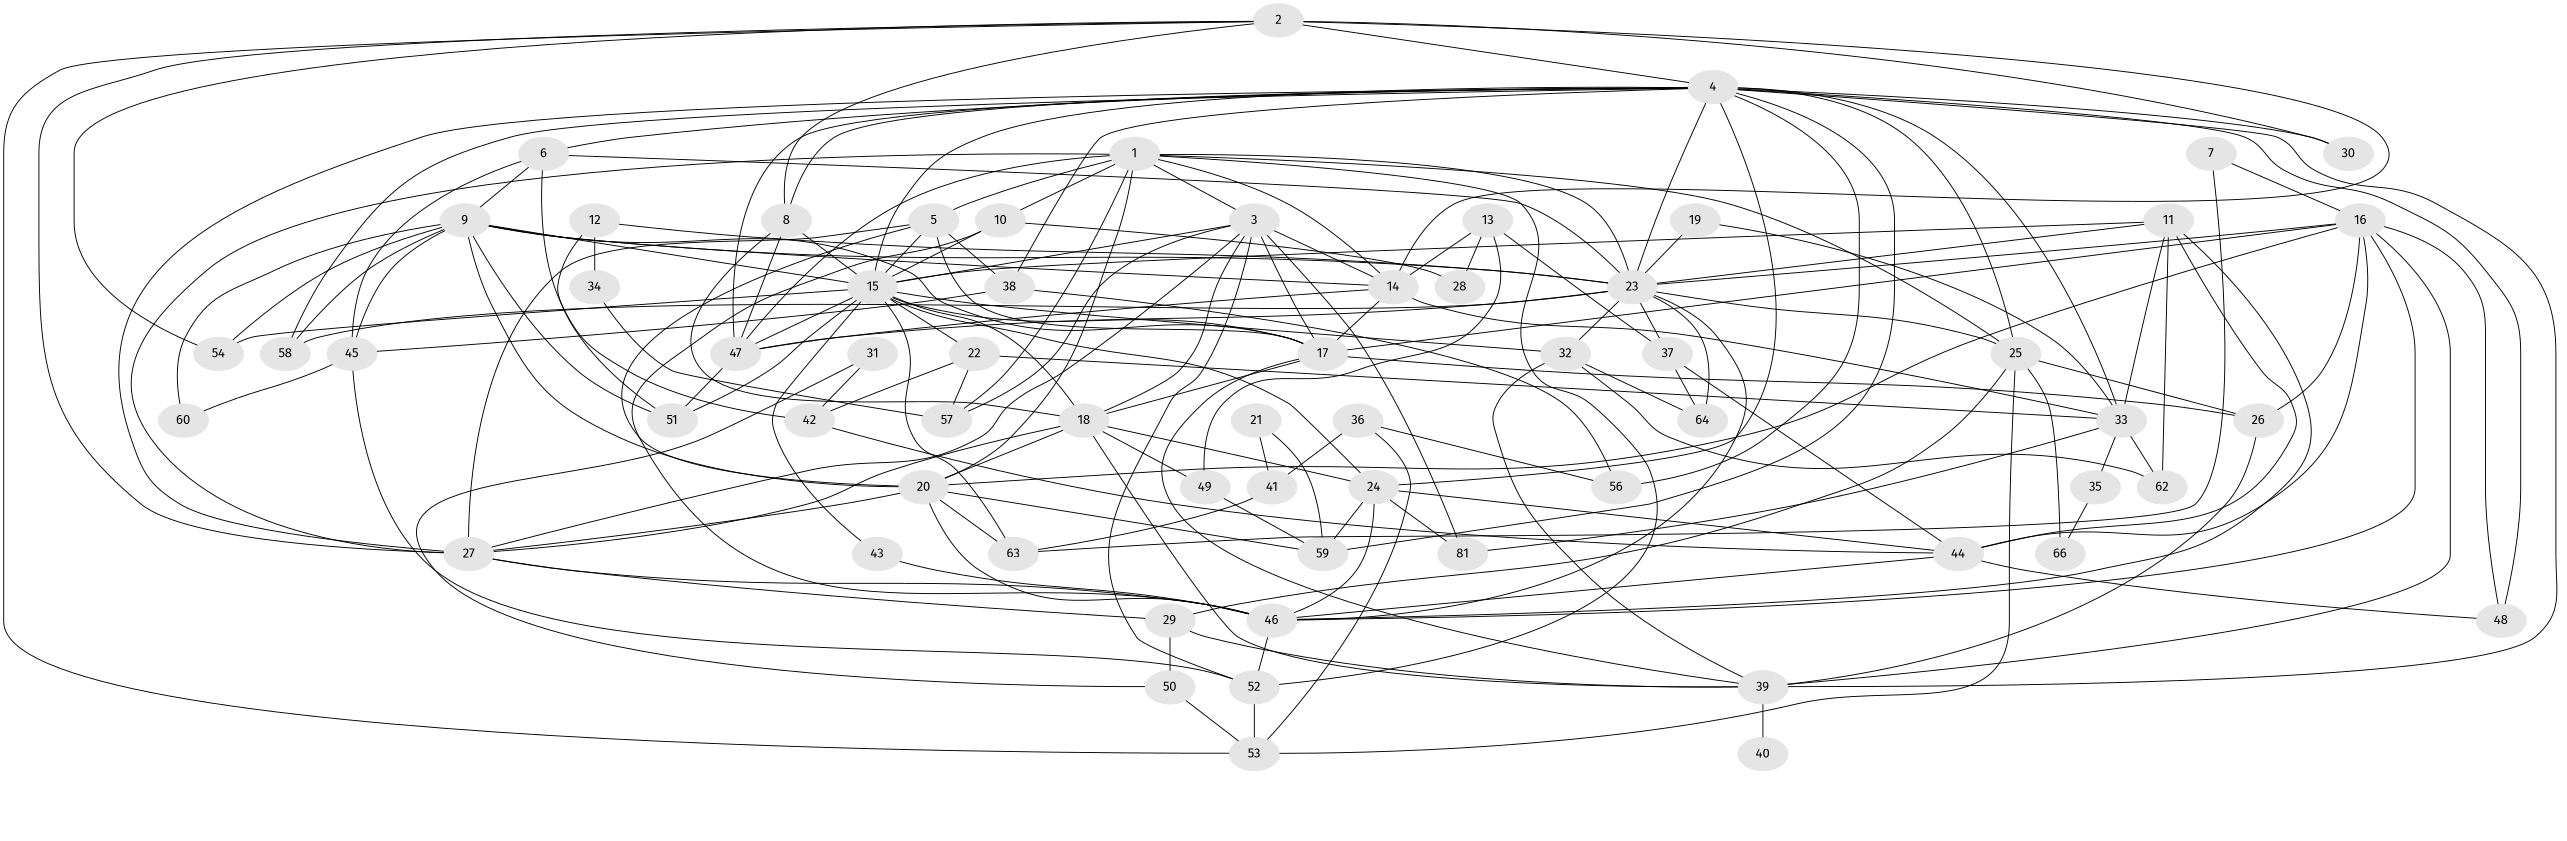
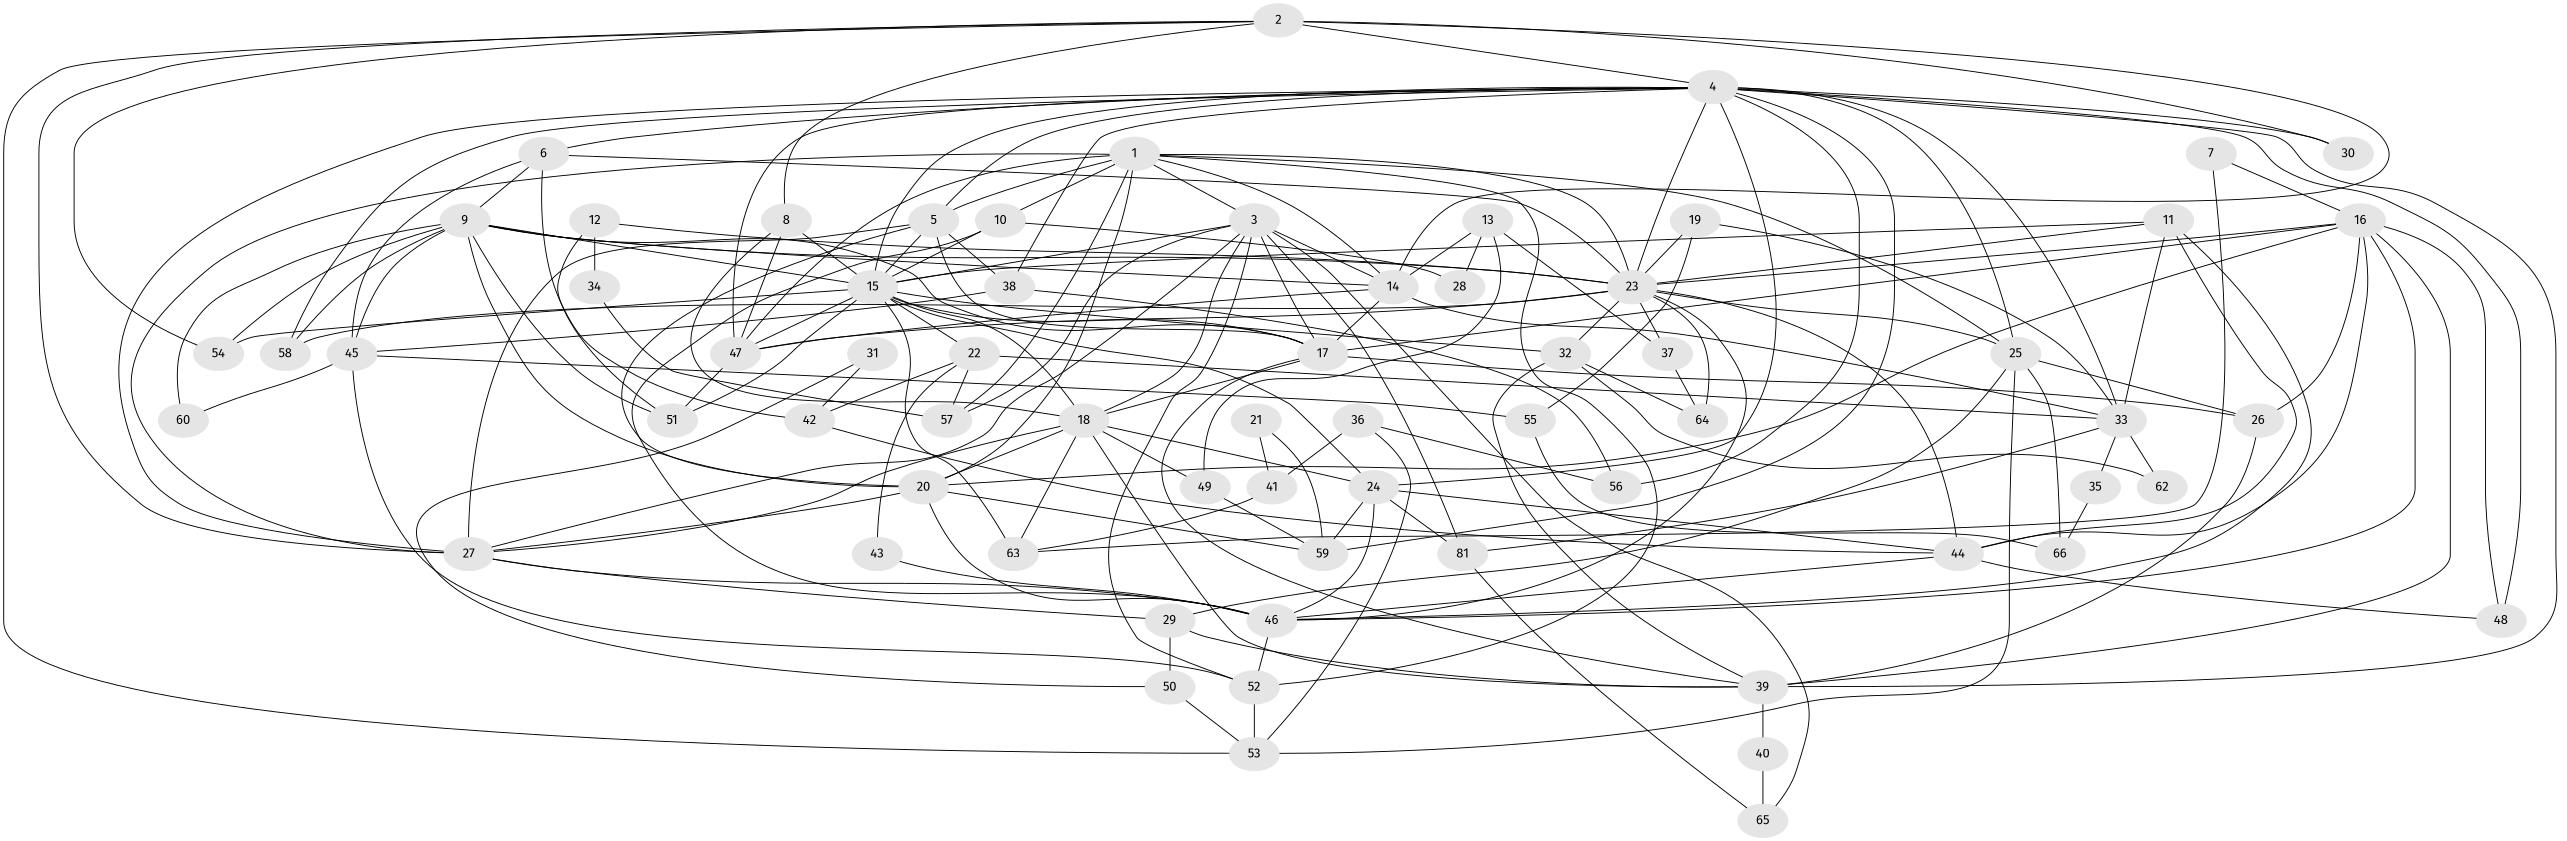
(1219, 96) -> (1227, 105)
(2165, 354) -> none
none -> (1530, 421)
(773, 422) -> (897, 436)
(1813, 454) -> (1856, 358)
(969, 521) -> (1049, 487)
none -> (1763, 821)
